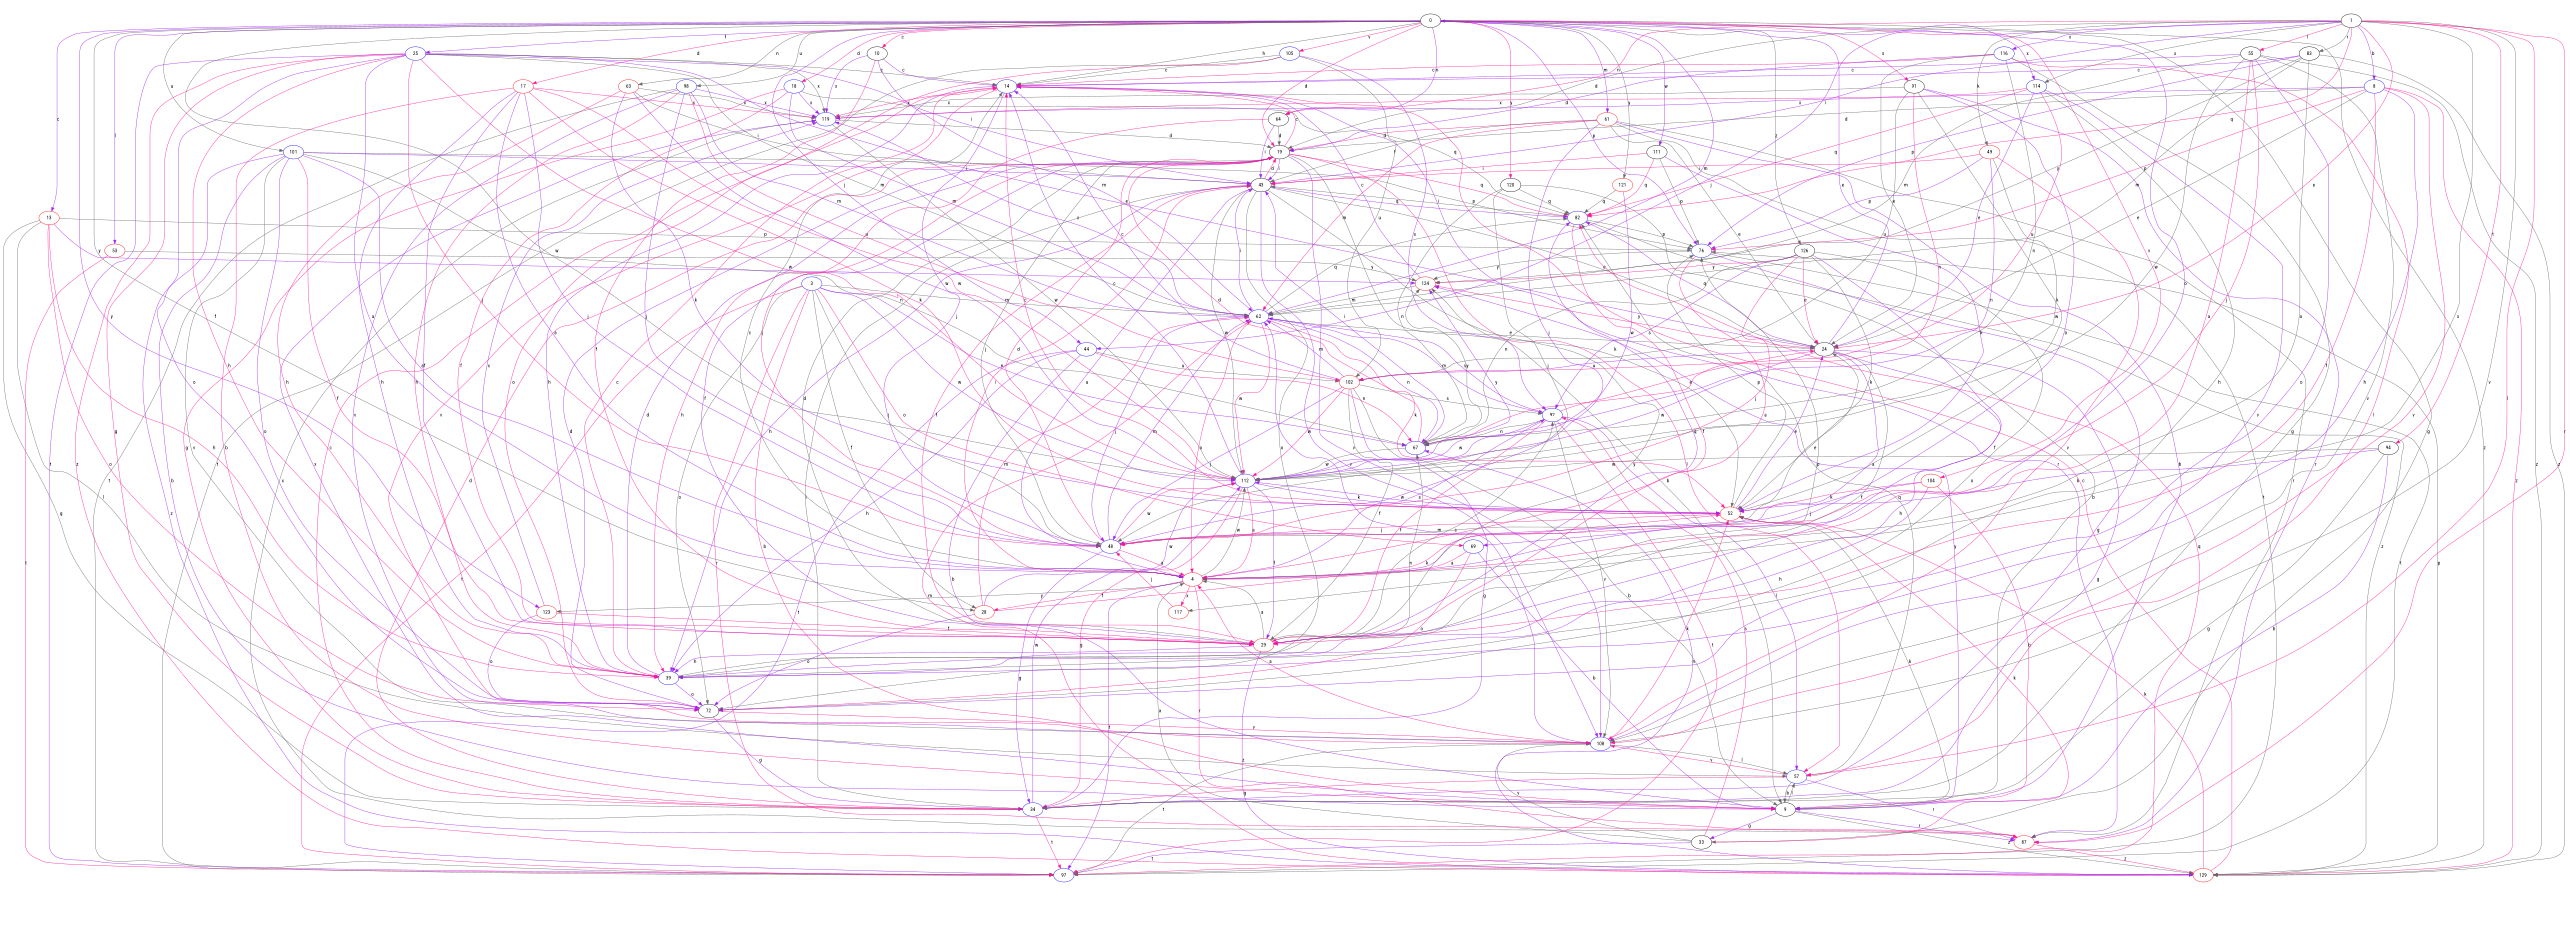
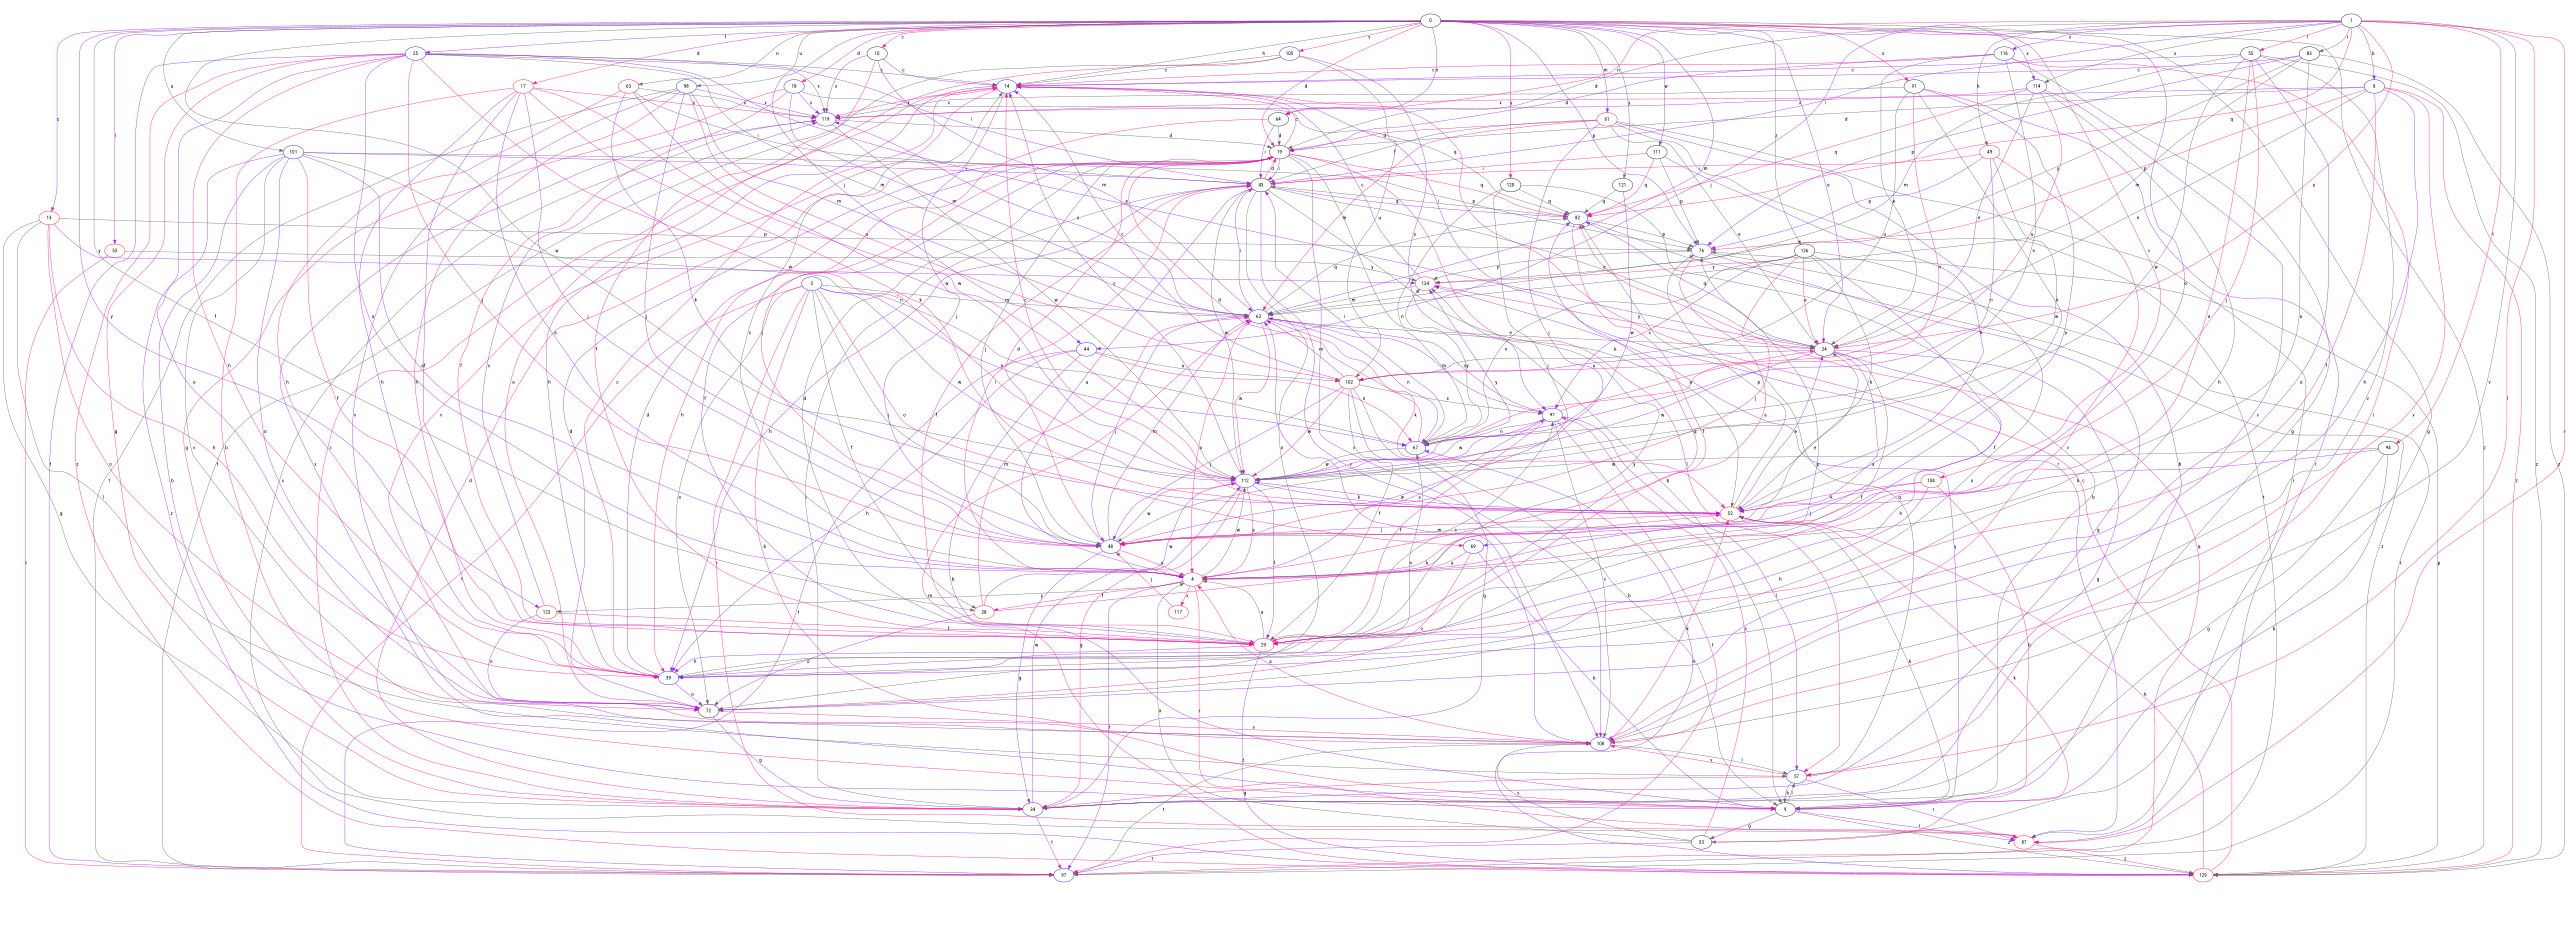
(1807, 39) -> (1748, 37)
(1623, 185) -> (1623, 185)
(2048, 504) -> none
